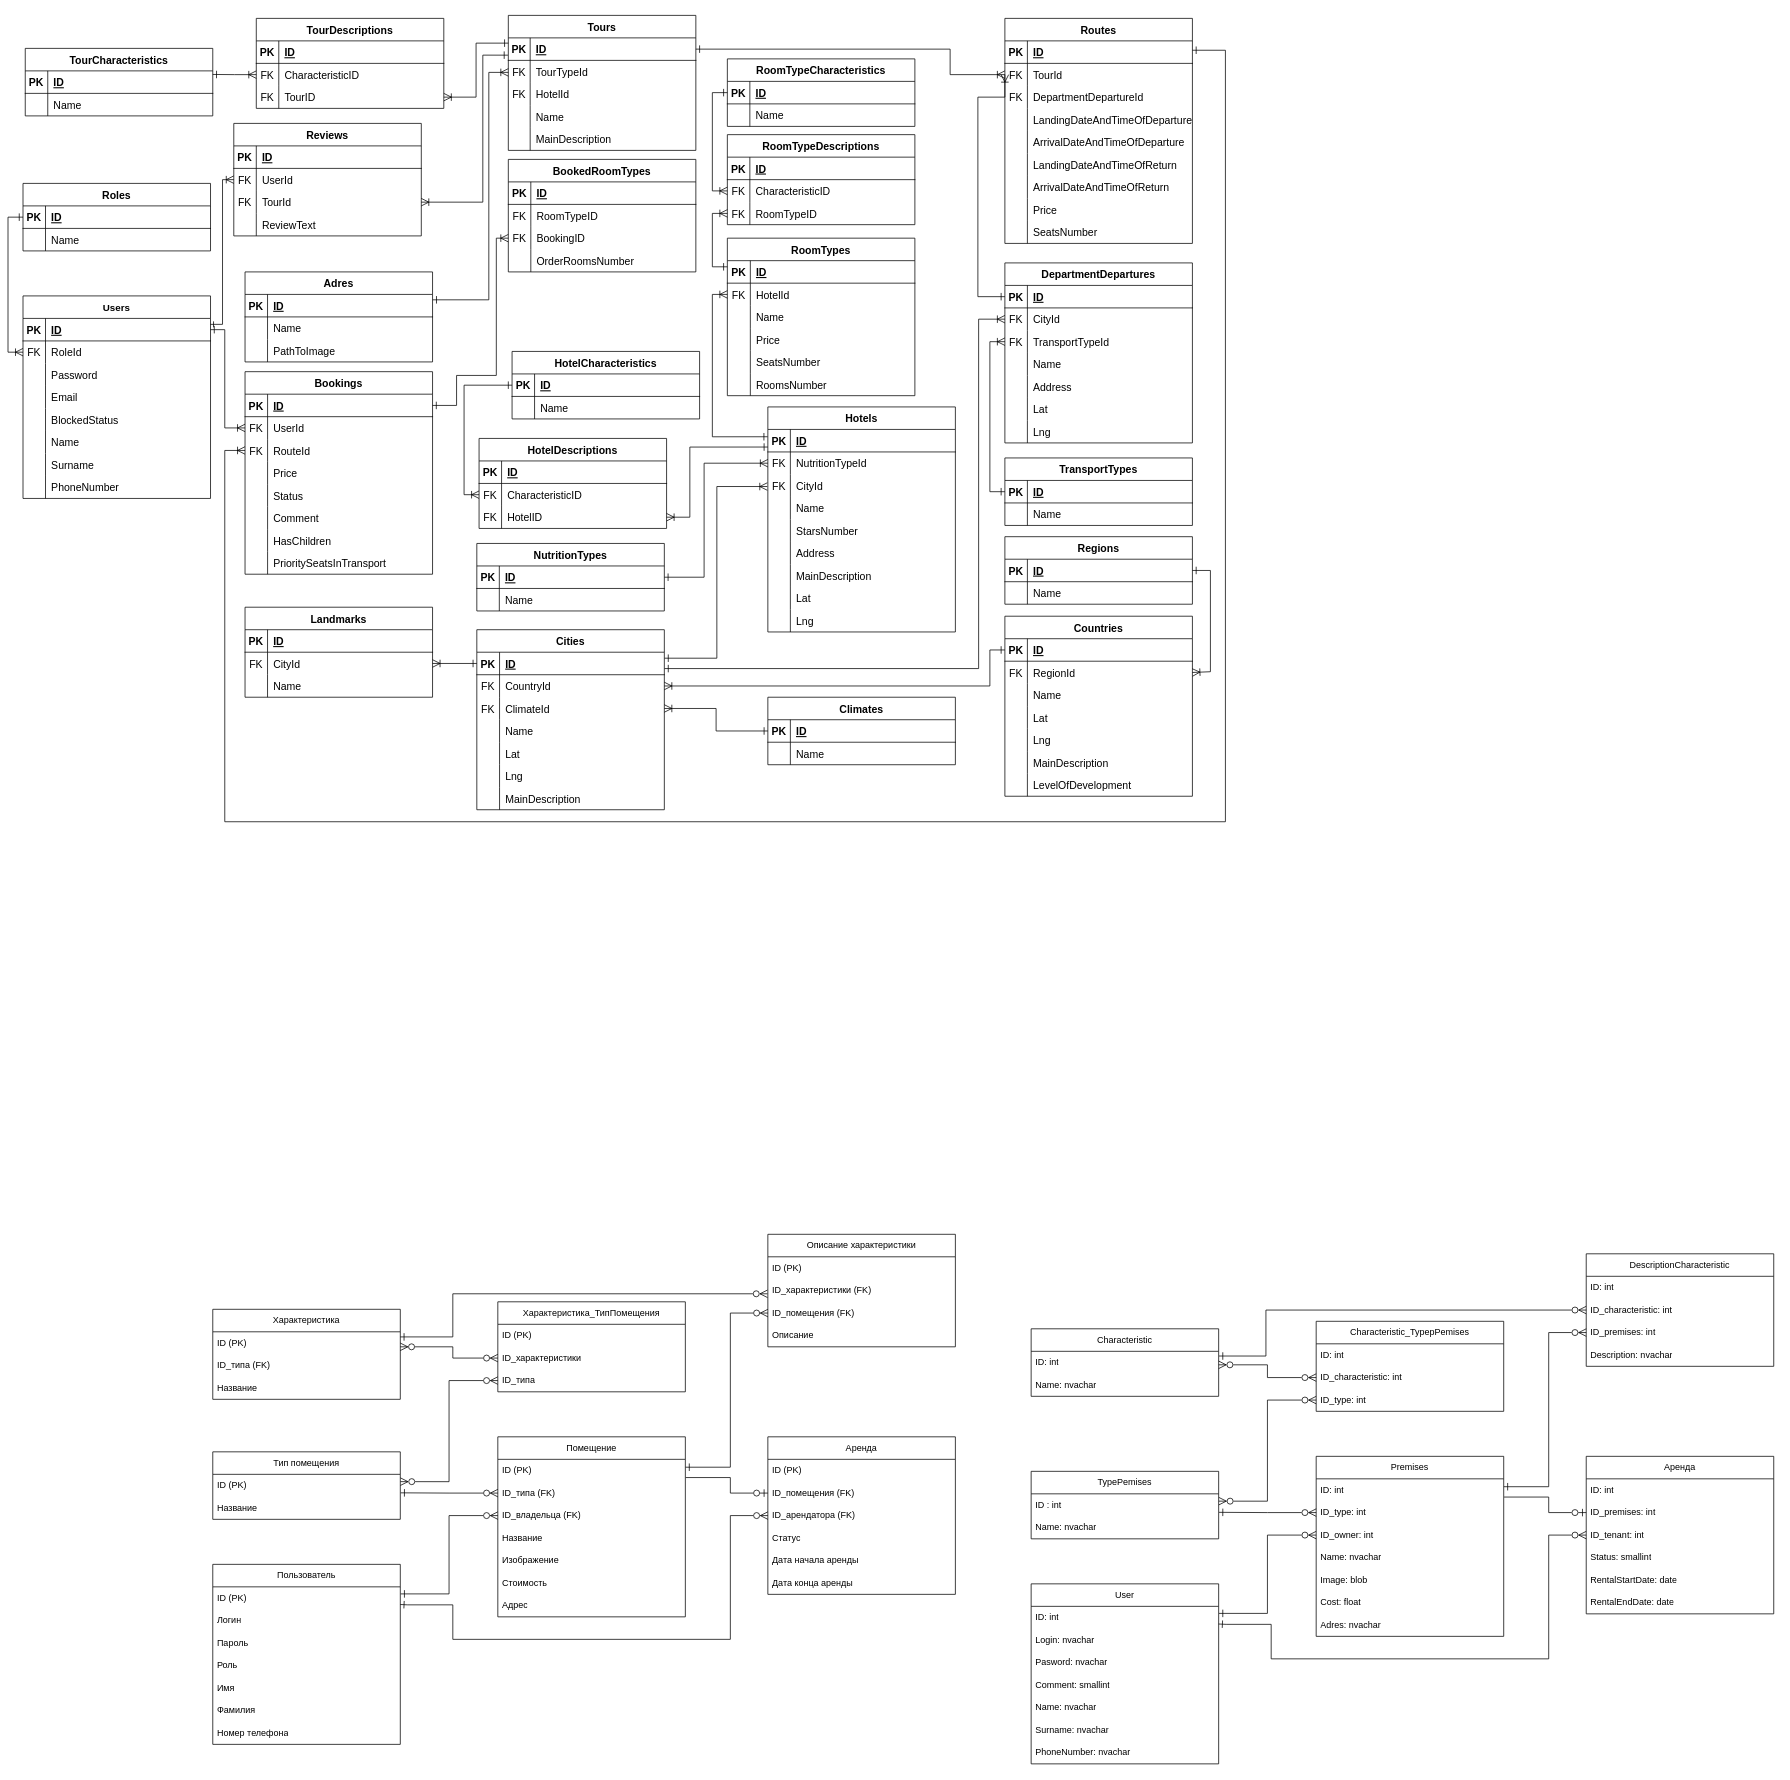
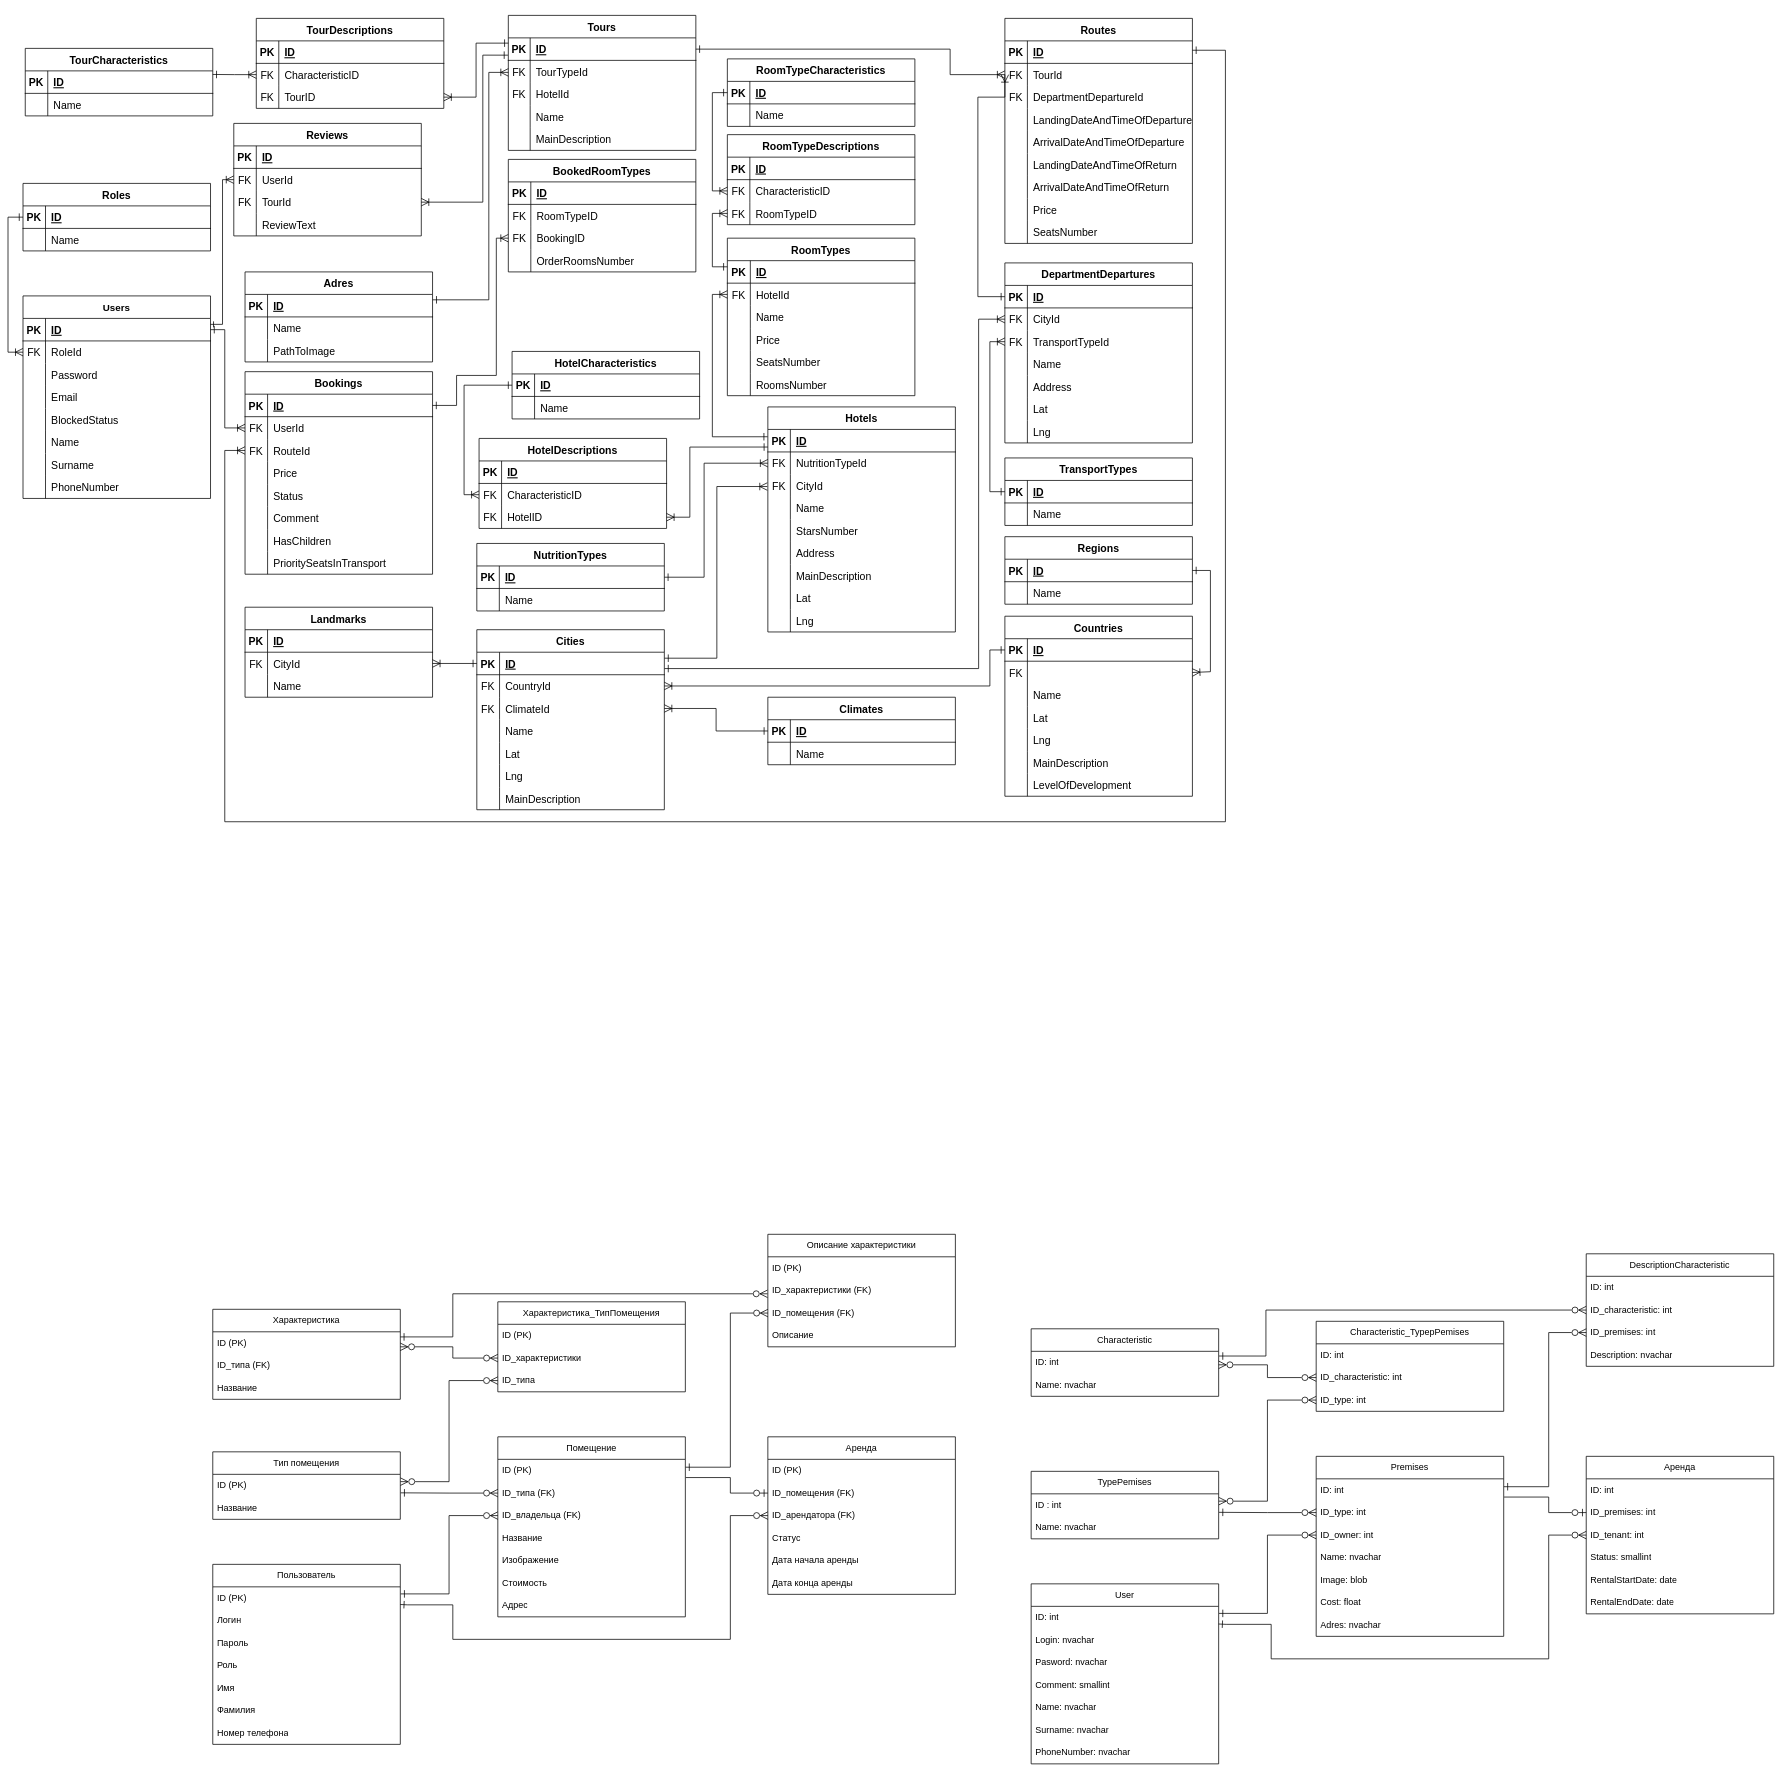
(1110, 672) -> none
